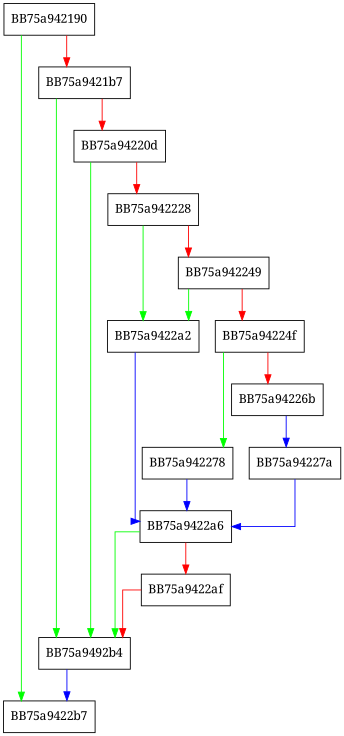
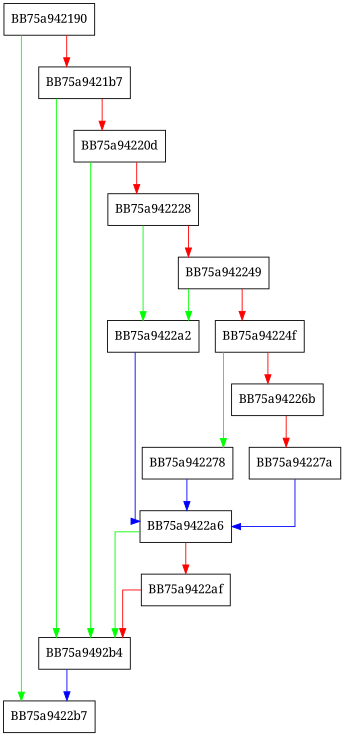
(286, 427) -> (286, 427)
